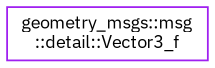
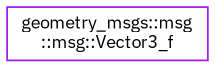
(107, 34) -> (107, 34)
